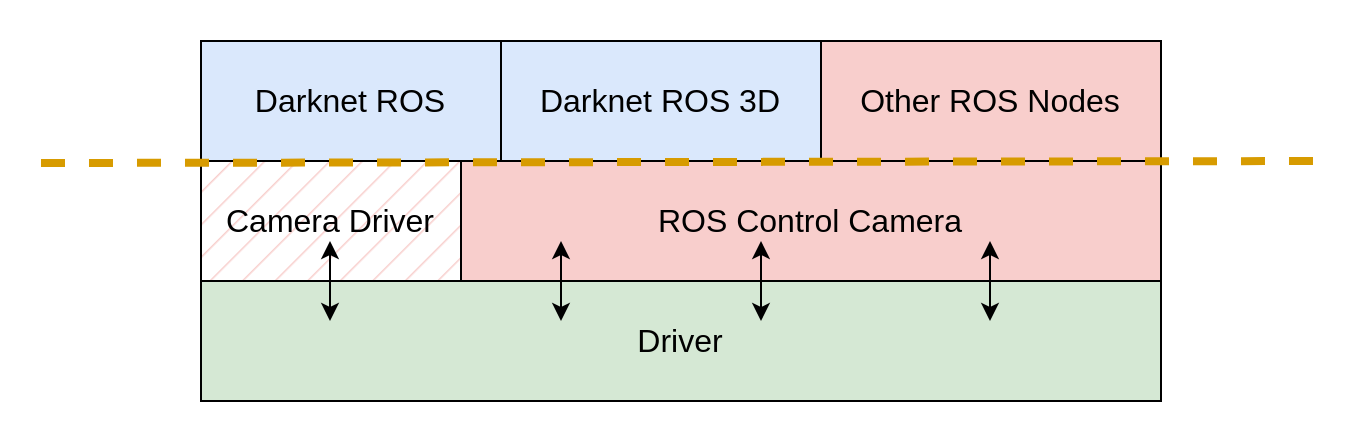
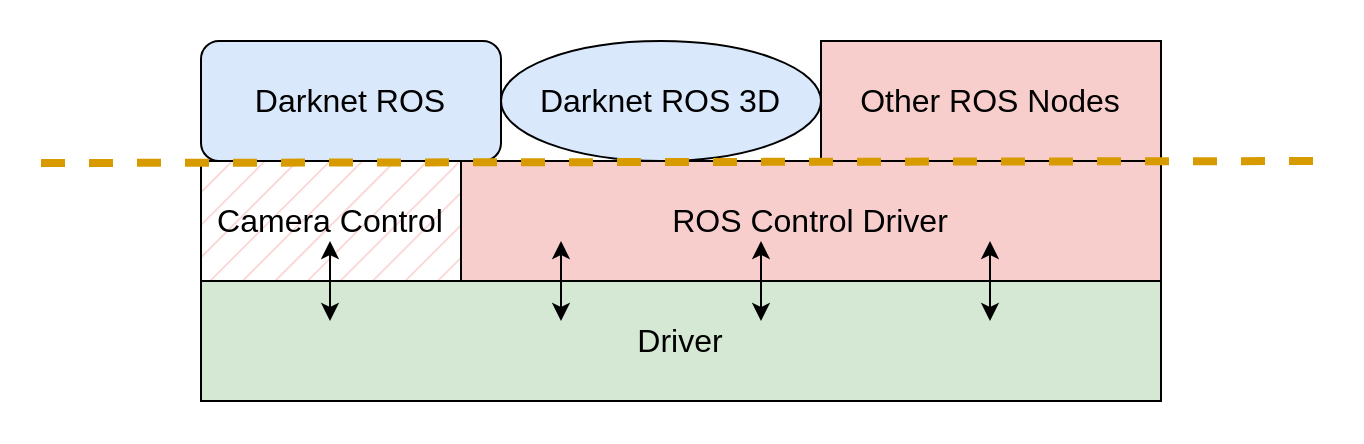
(351, 101) -> (351, 101)
(661, 101) -> (661, 101)
(331, 221) -> (331, 221)
(811, 221) -> (811, 221)
